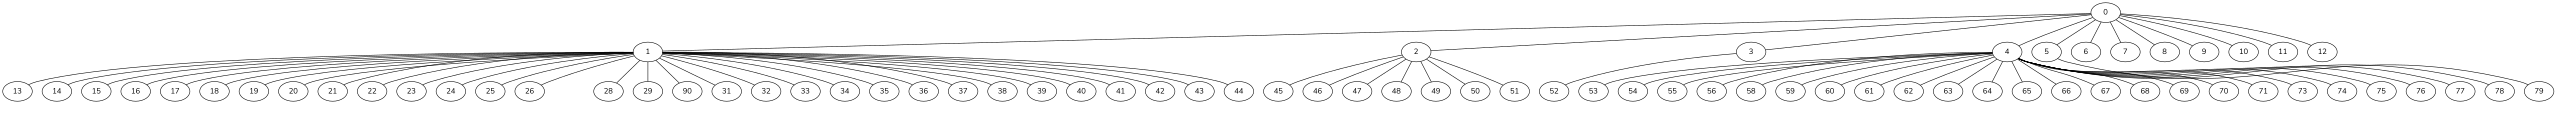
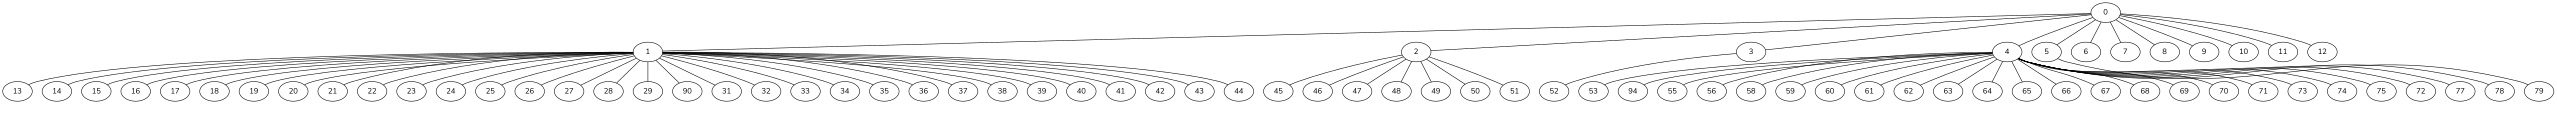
none -> (569, 91)
(1633, 91) -> (1633, 91)
(2421, 91) -> (2421, 91)
